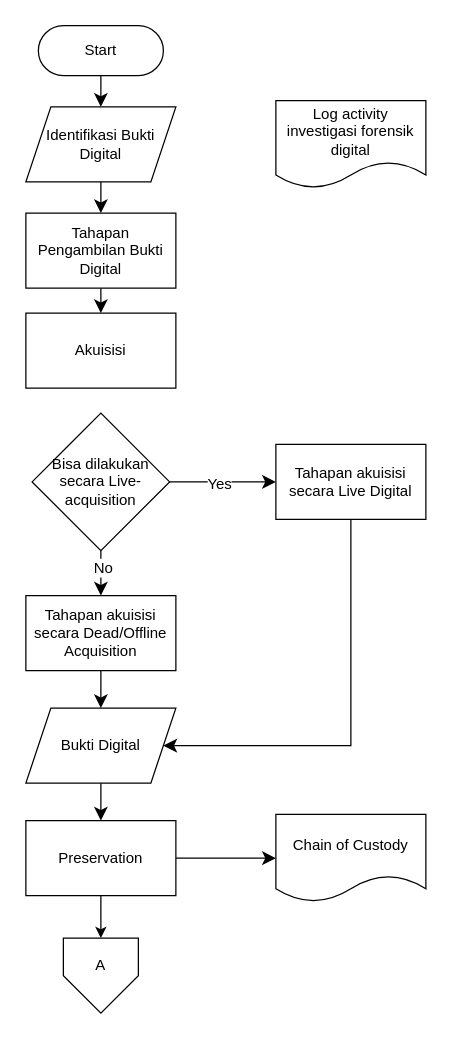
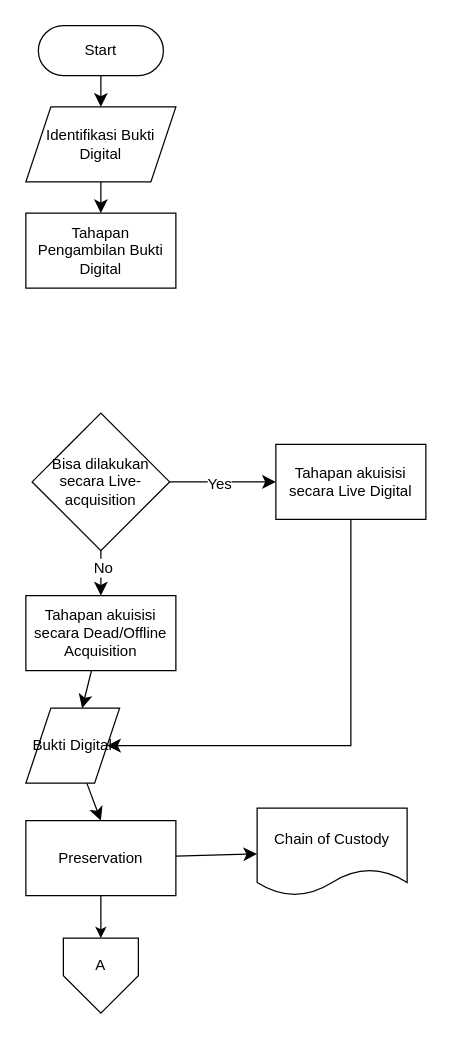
(351, 144) -> none
(101, 294) -> none
(101, 351) -> none
(101, 746) -> (73, 746)
(351, 858) -> (332, 852)
